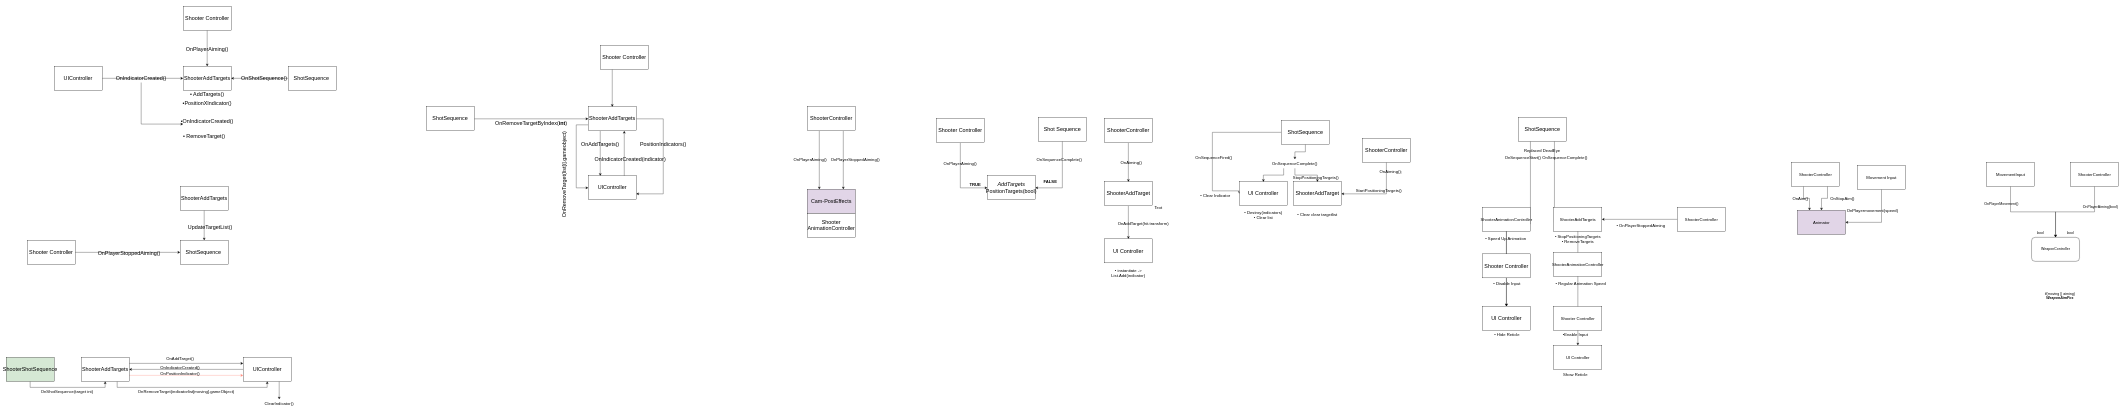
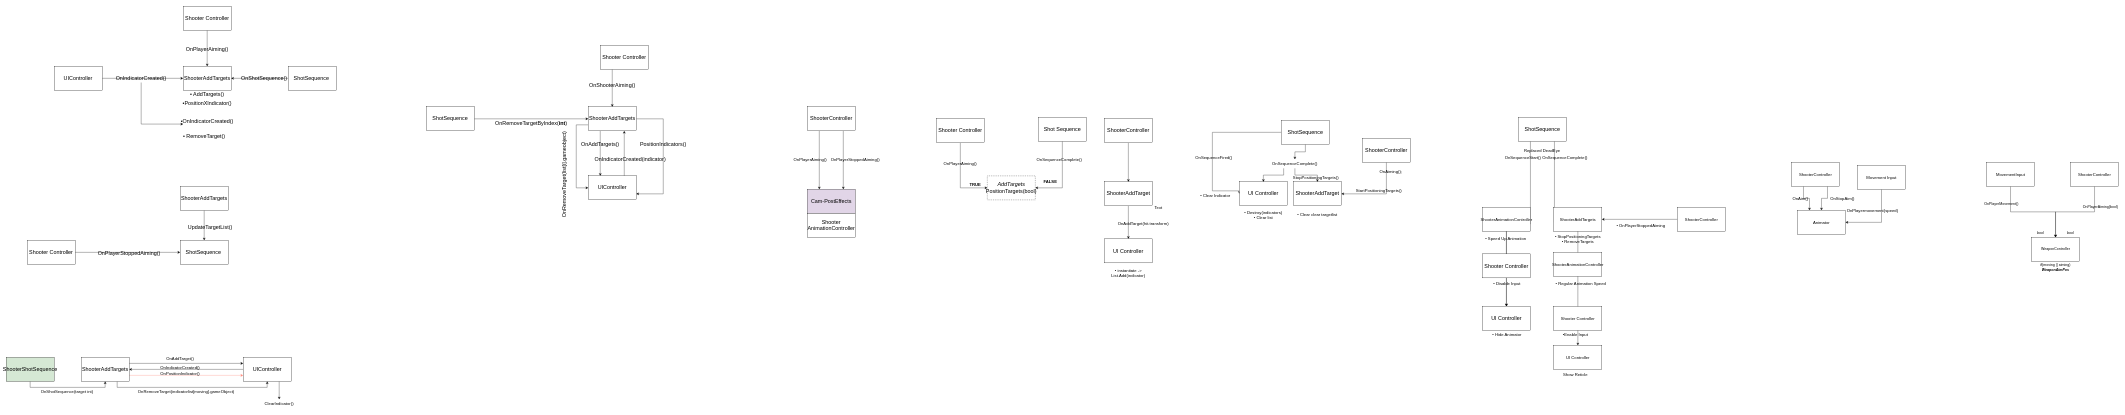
none -> (612, 85)
(1131, 162) -> none
(1011, 188) -> (1011, 188)
(1821, 222) -> (1821, 222)
(2055, 249) -> (2055, 249)
(2060, 296) -> (2055, 267)
(1506, 335) -> (1506, 335)
